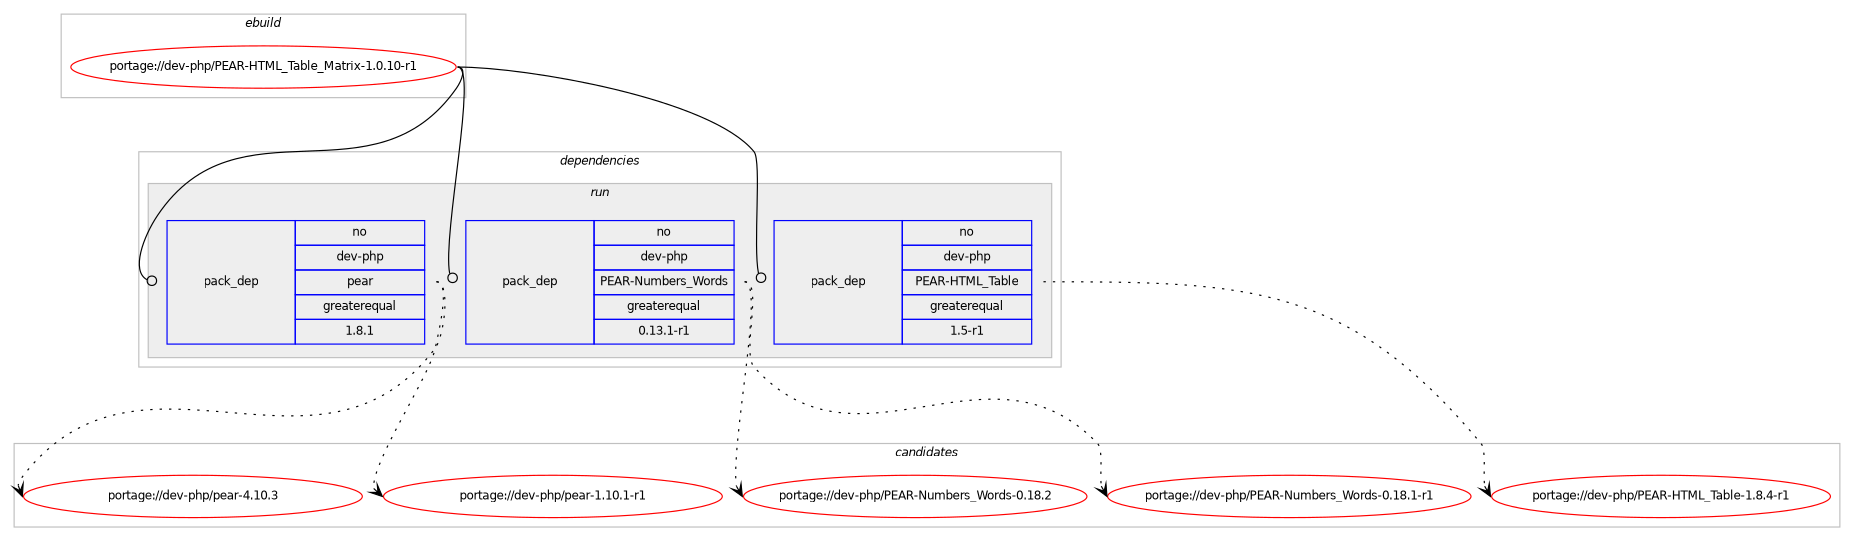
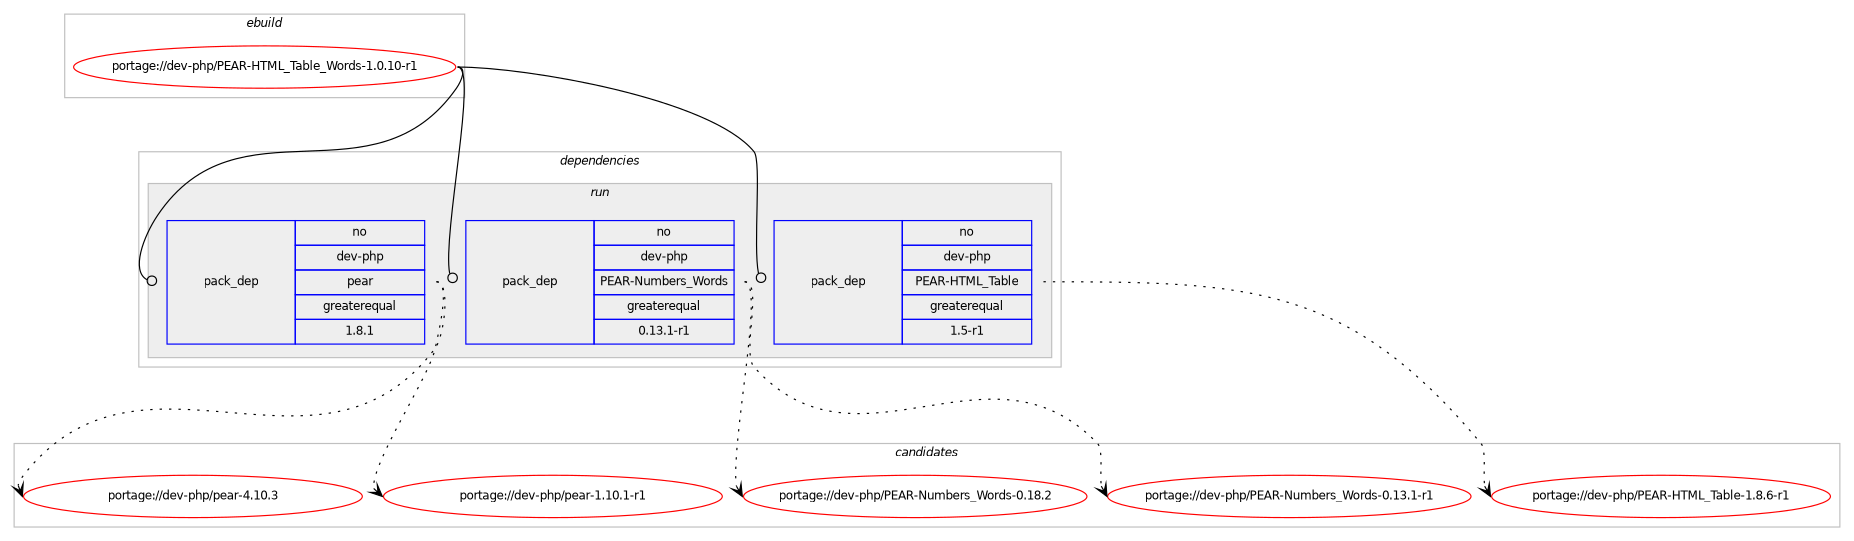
(264, 67) -> (265, 67)
(1289, 496) -> (1289, 496)
(1661, 496) -> (1661, 496)
